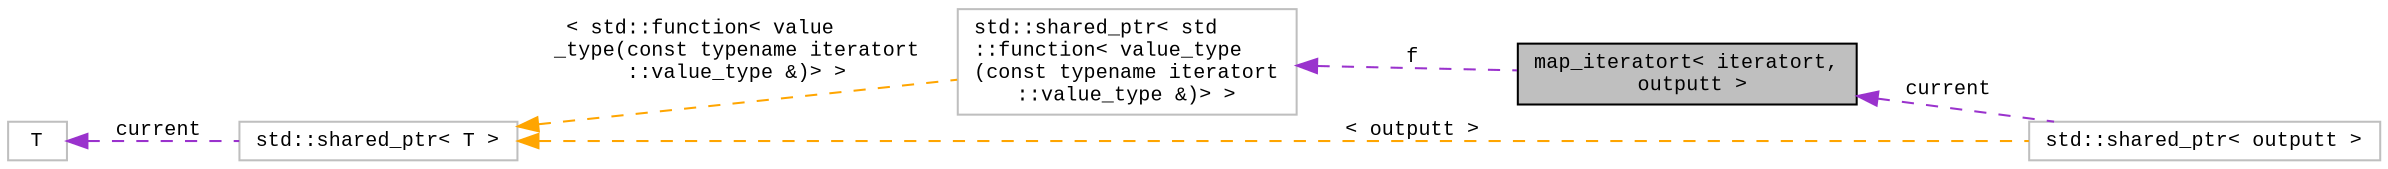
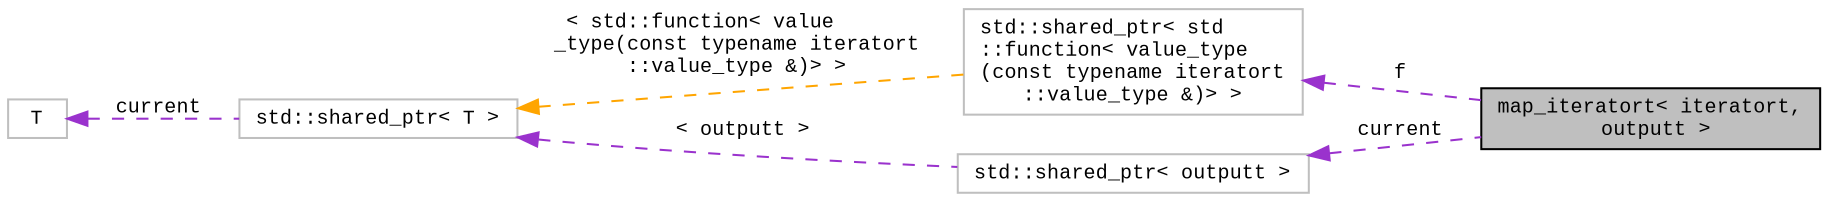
(1966, 110) -> (1405, 145)
(1284, 141) -> (748, 156)
